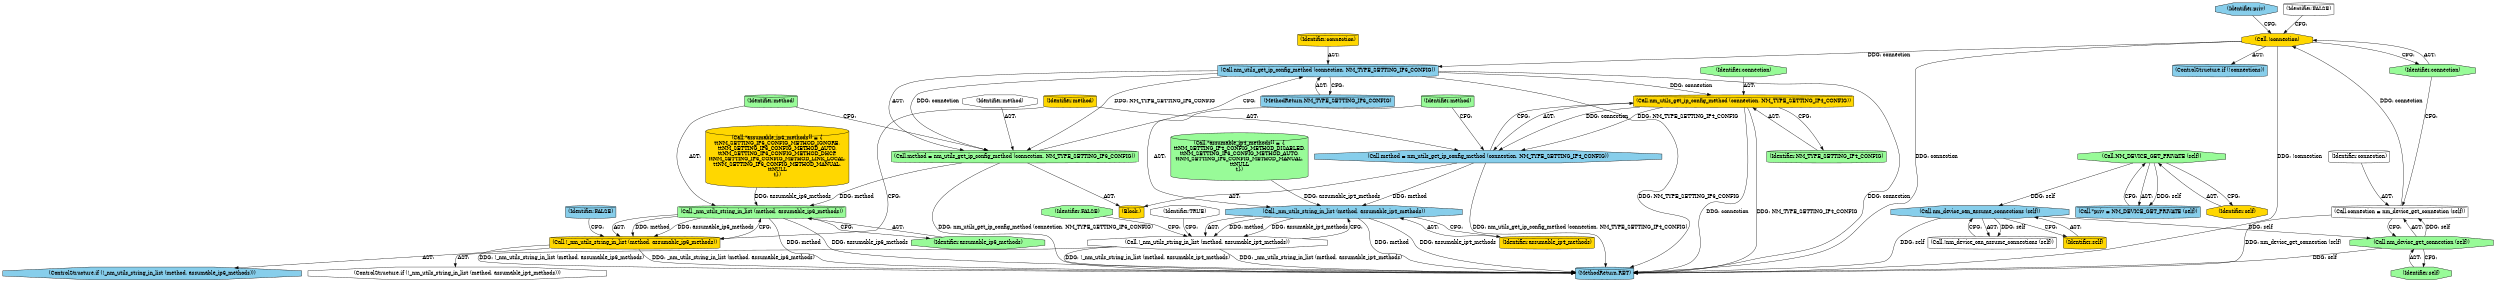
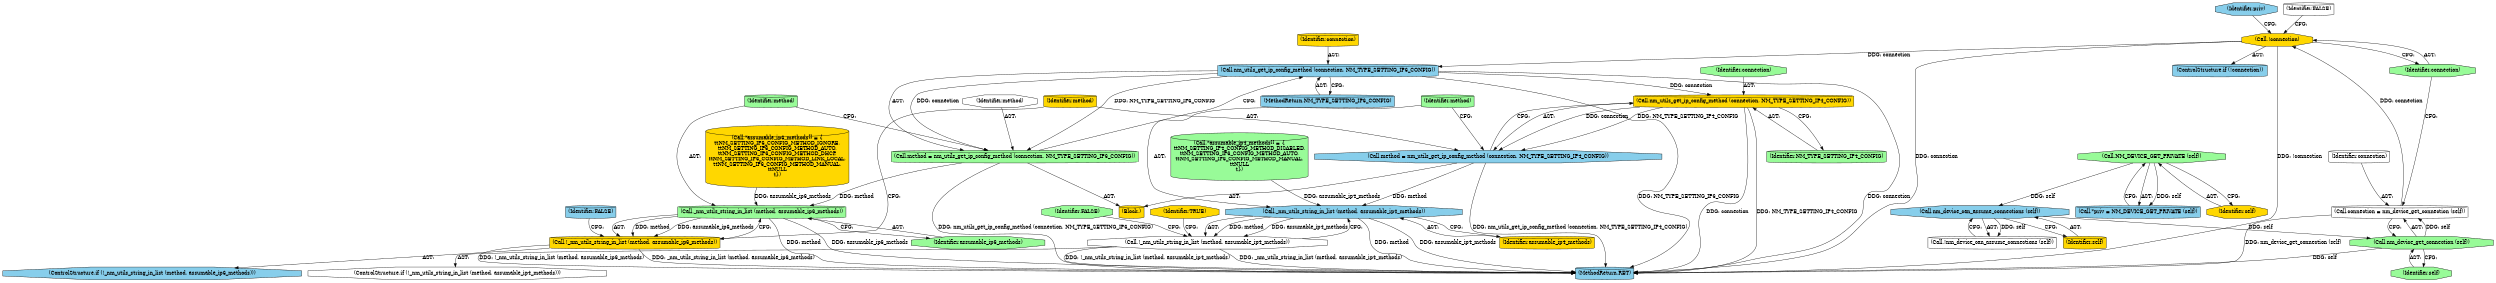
(2220, 71) -> (2220, 71)
(1185, 212) -> (1185, 212)
(1799, 268) -> none
